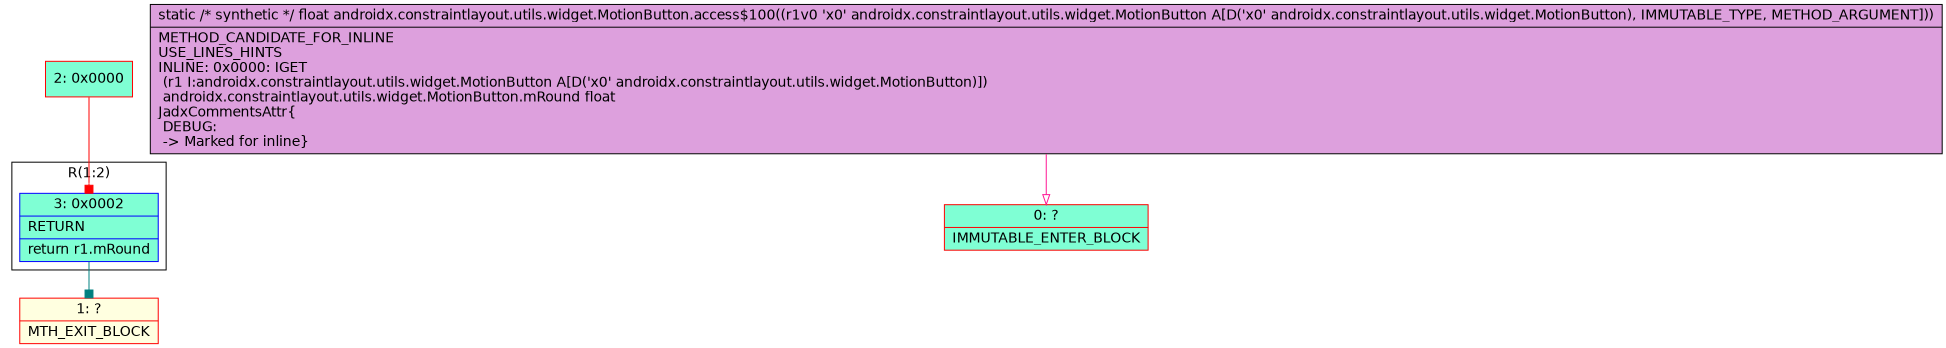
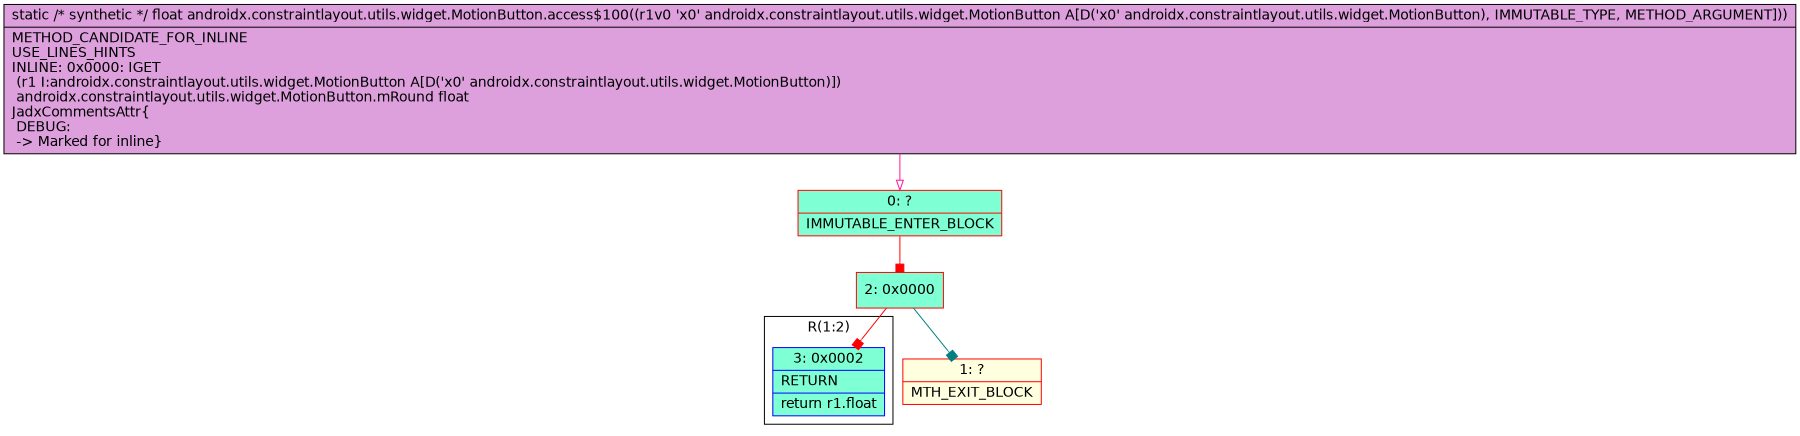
none -> (900, 249)
(89, 250) -> (829, 404)
(89, 276) -> (931, 329)
